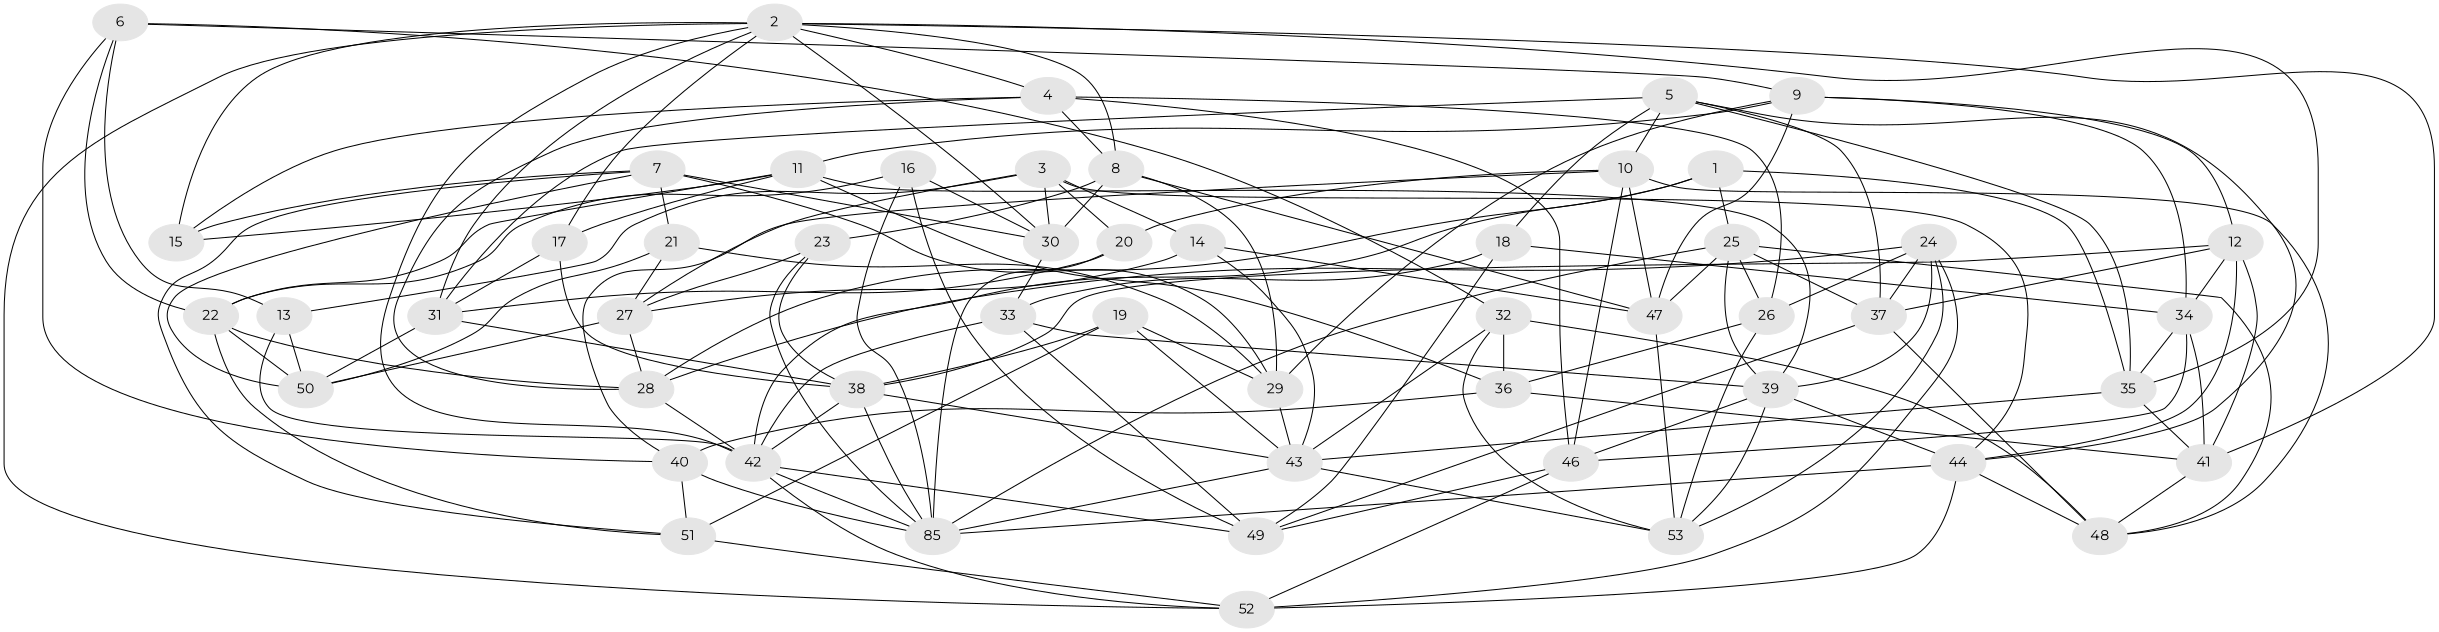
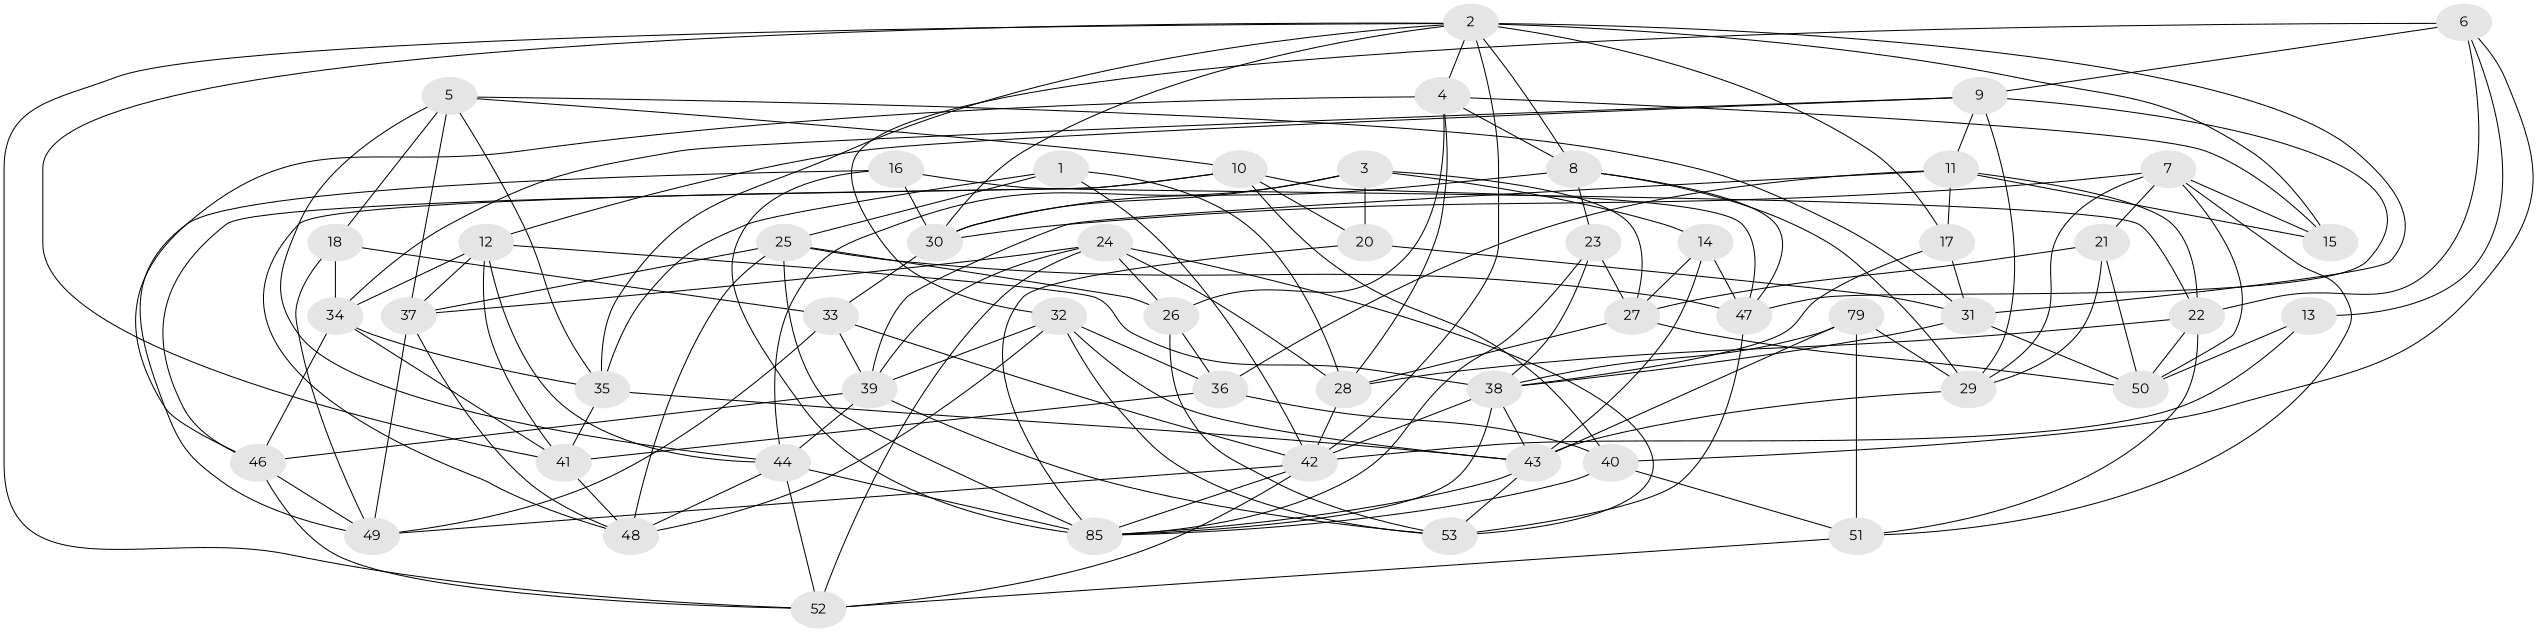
(656, 216) -> none
(1120, 316) -> (1856, 316)
(1727, 321) -> (964, 353)
